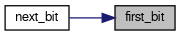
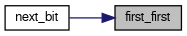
(145, 18) -> (148, 18)
